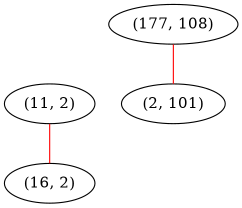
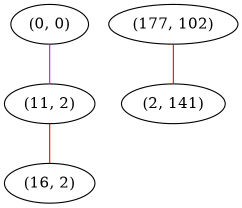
none -> (50, 24)
(173, 24) -> (173, 24)
(173, 104) -> (173, 104)
